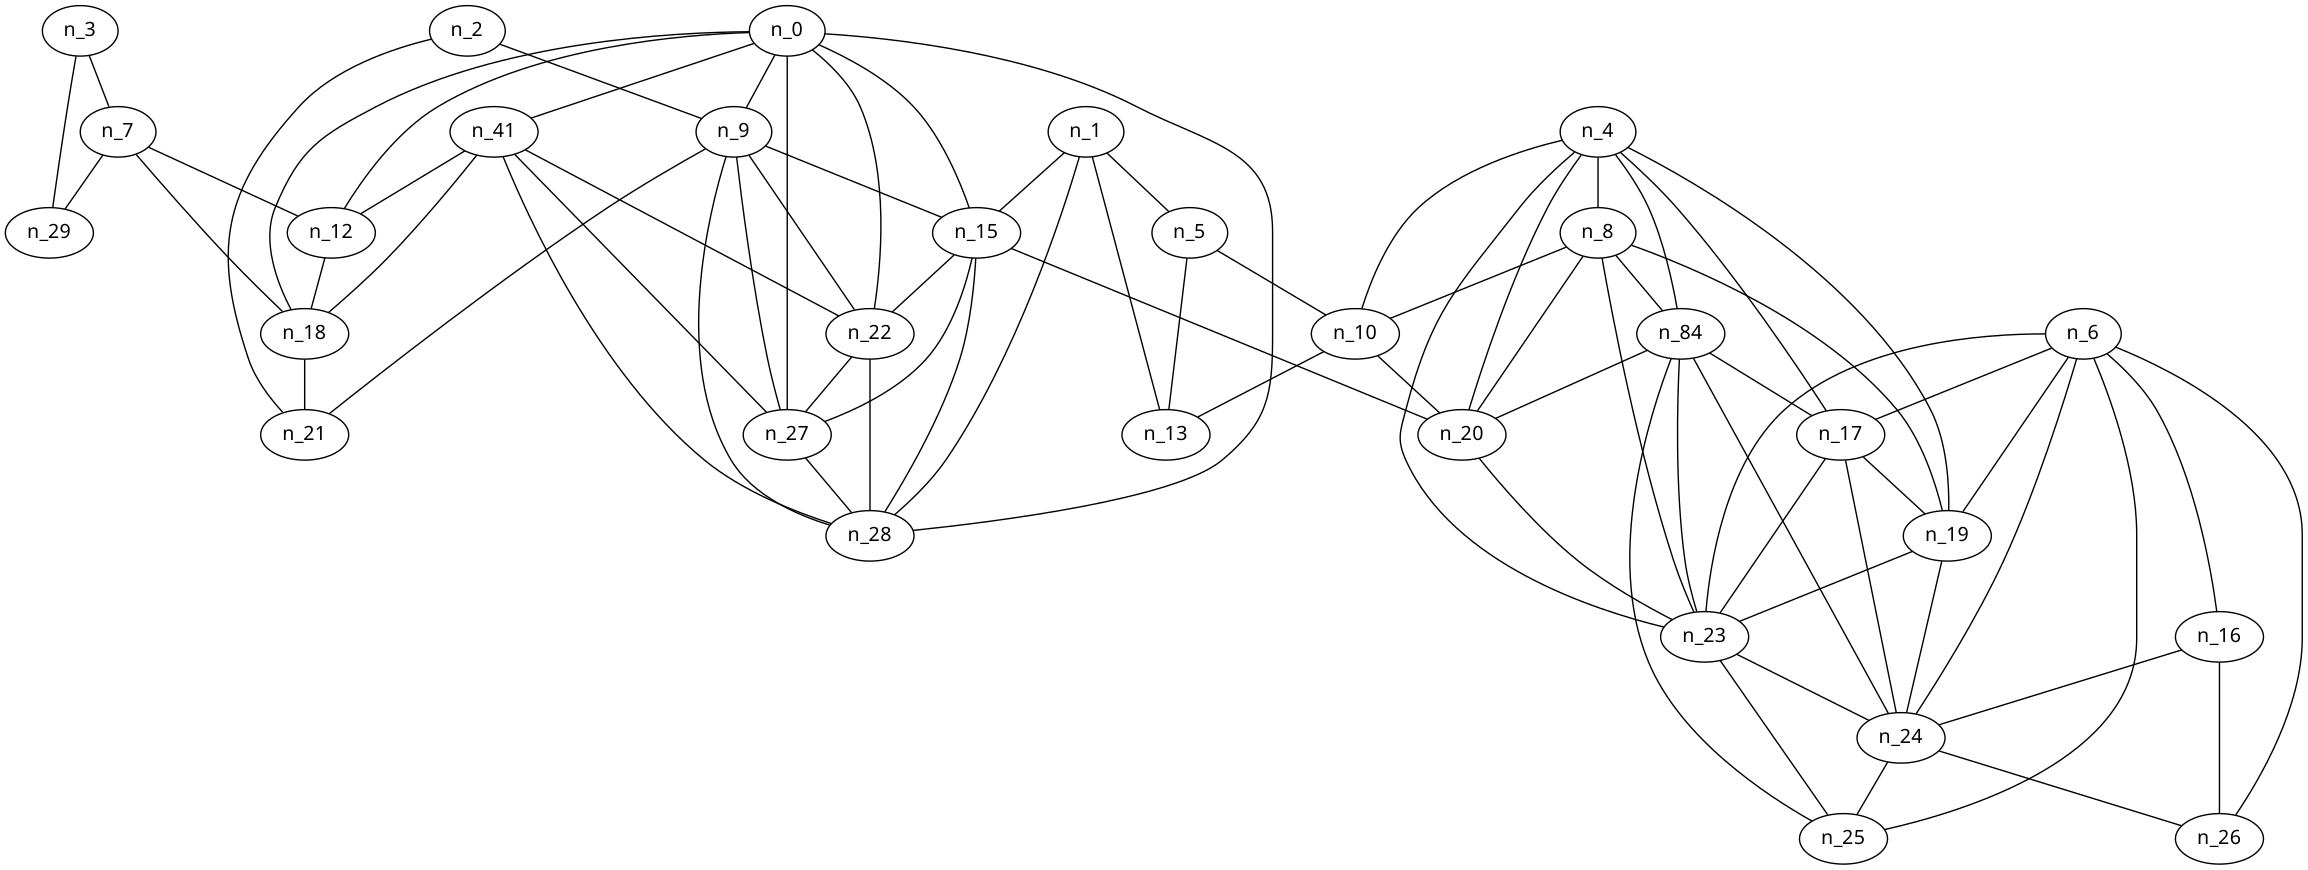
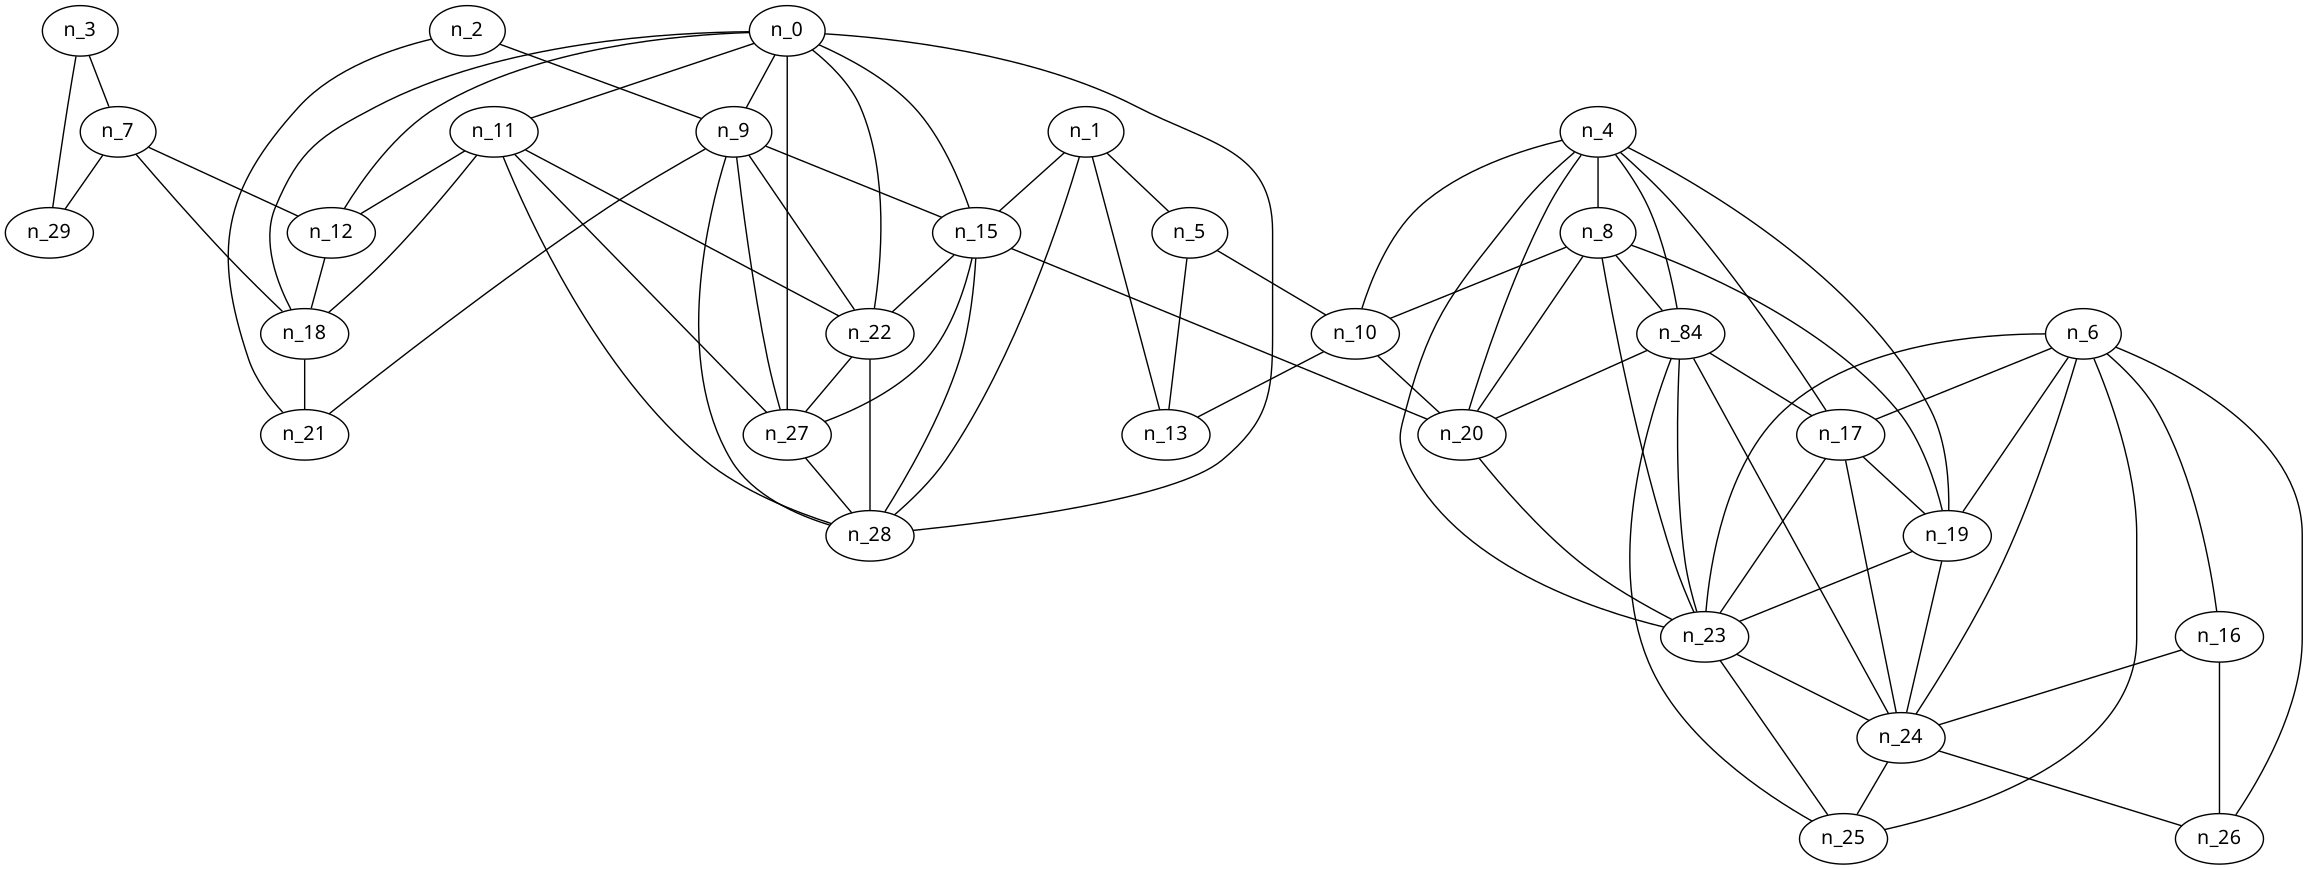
(494, 132) -> (494, 132)
